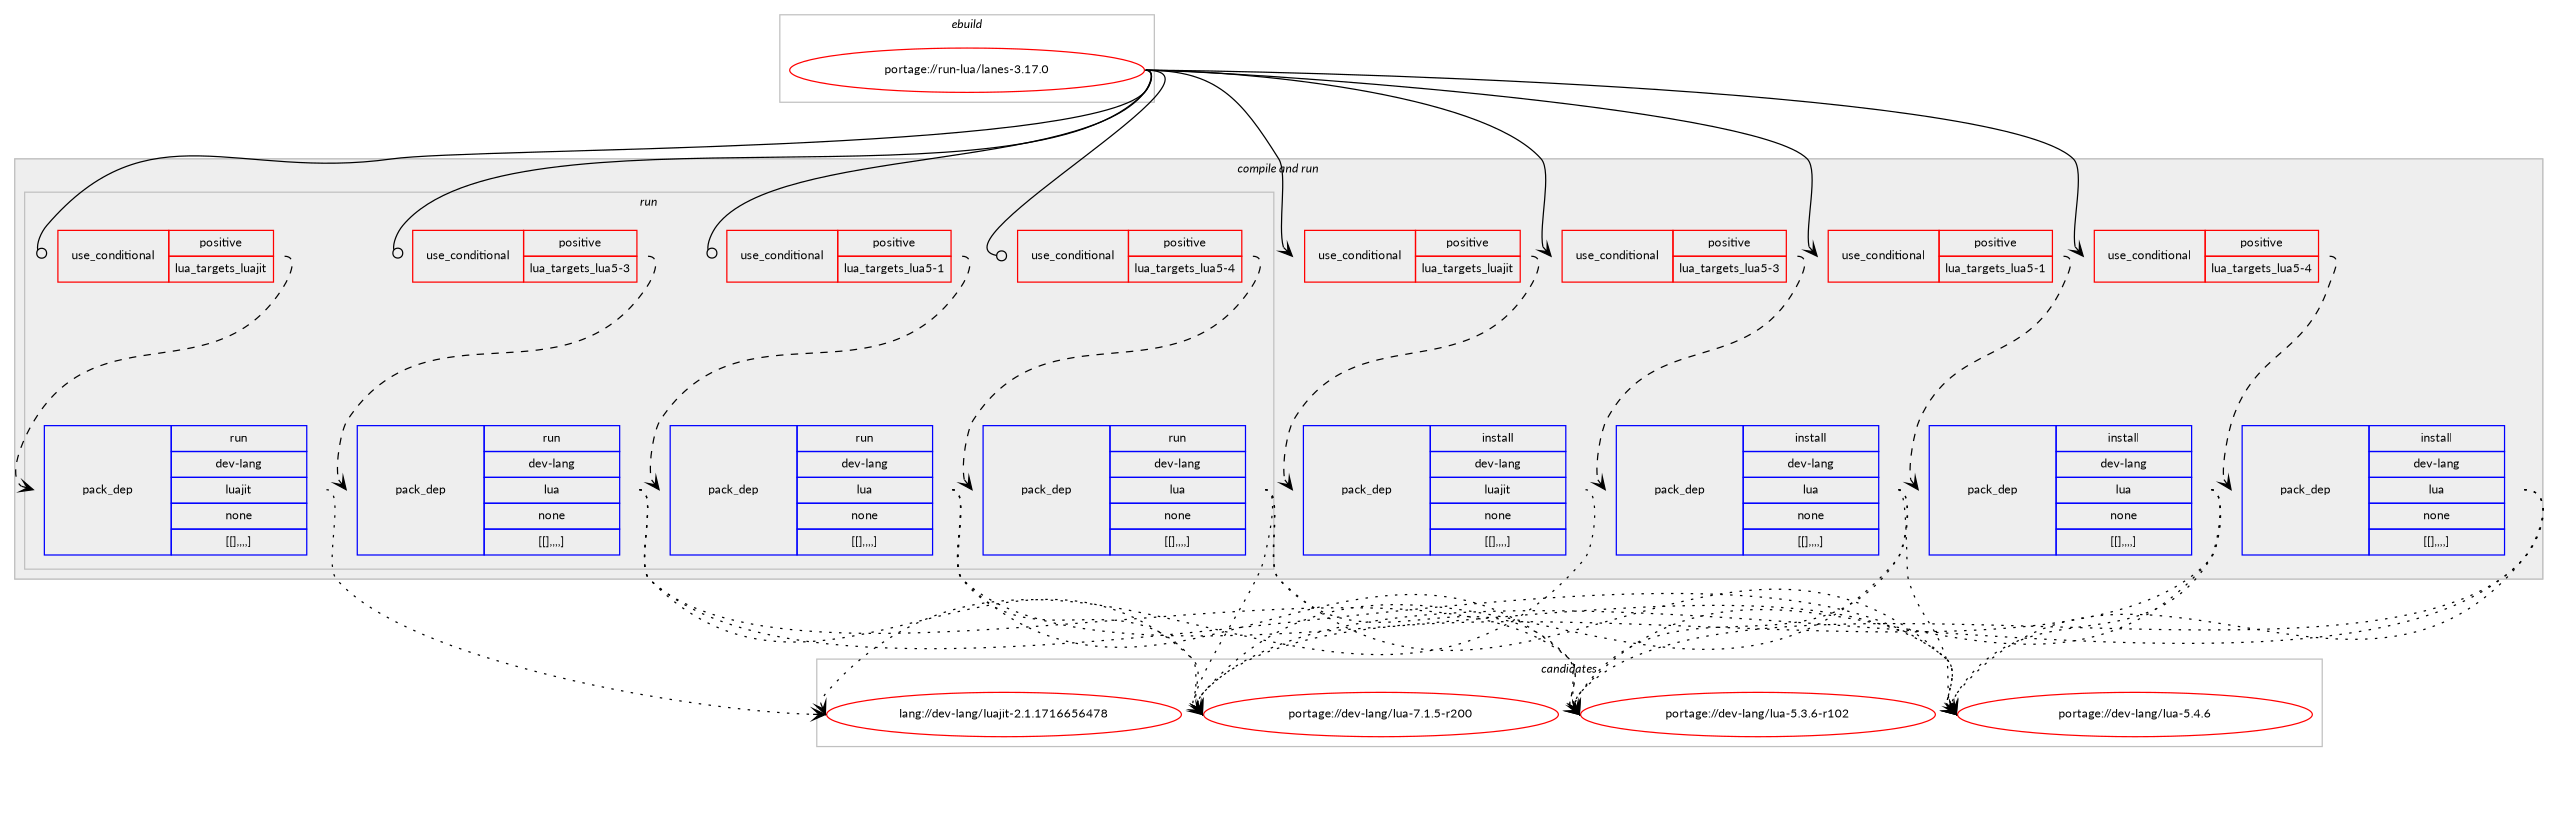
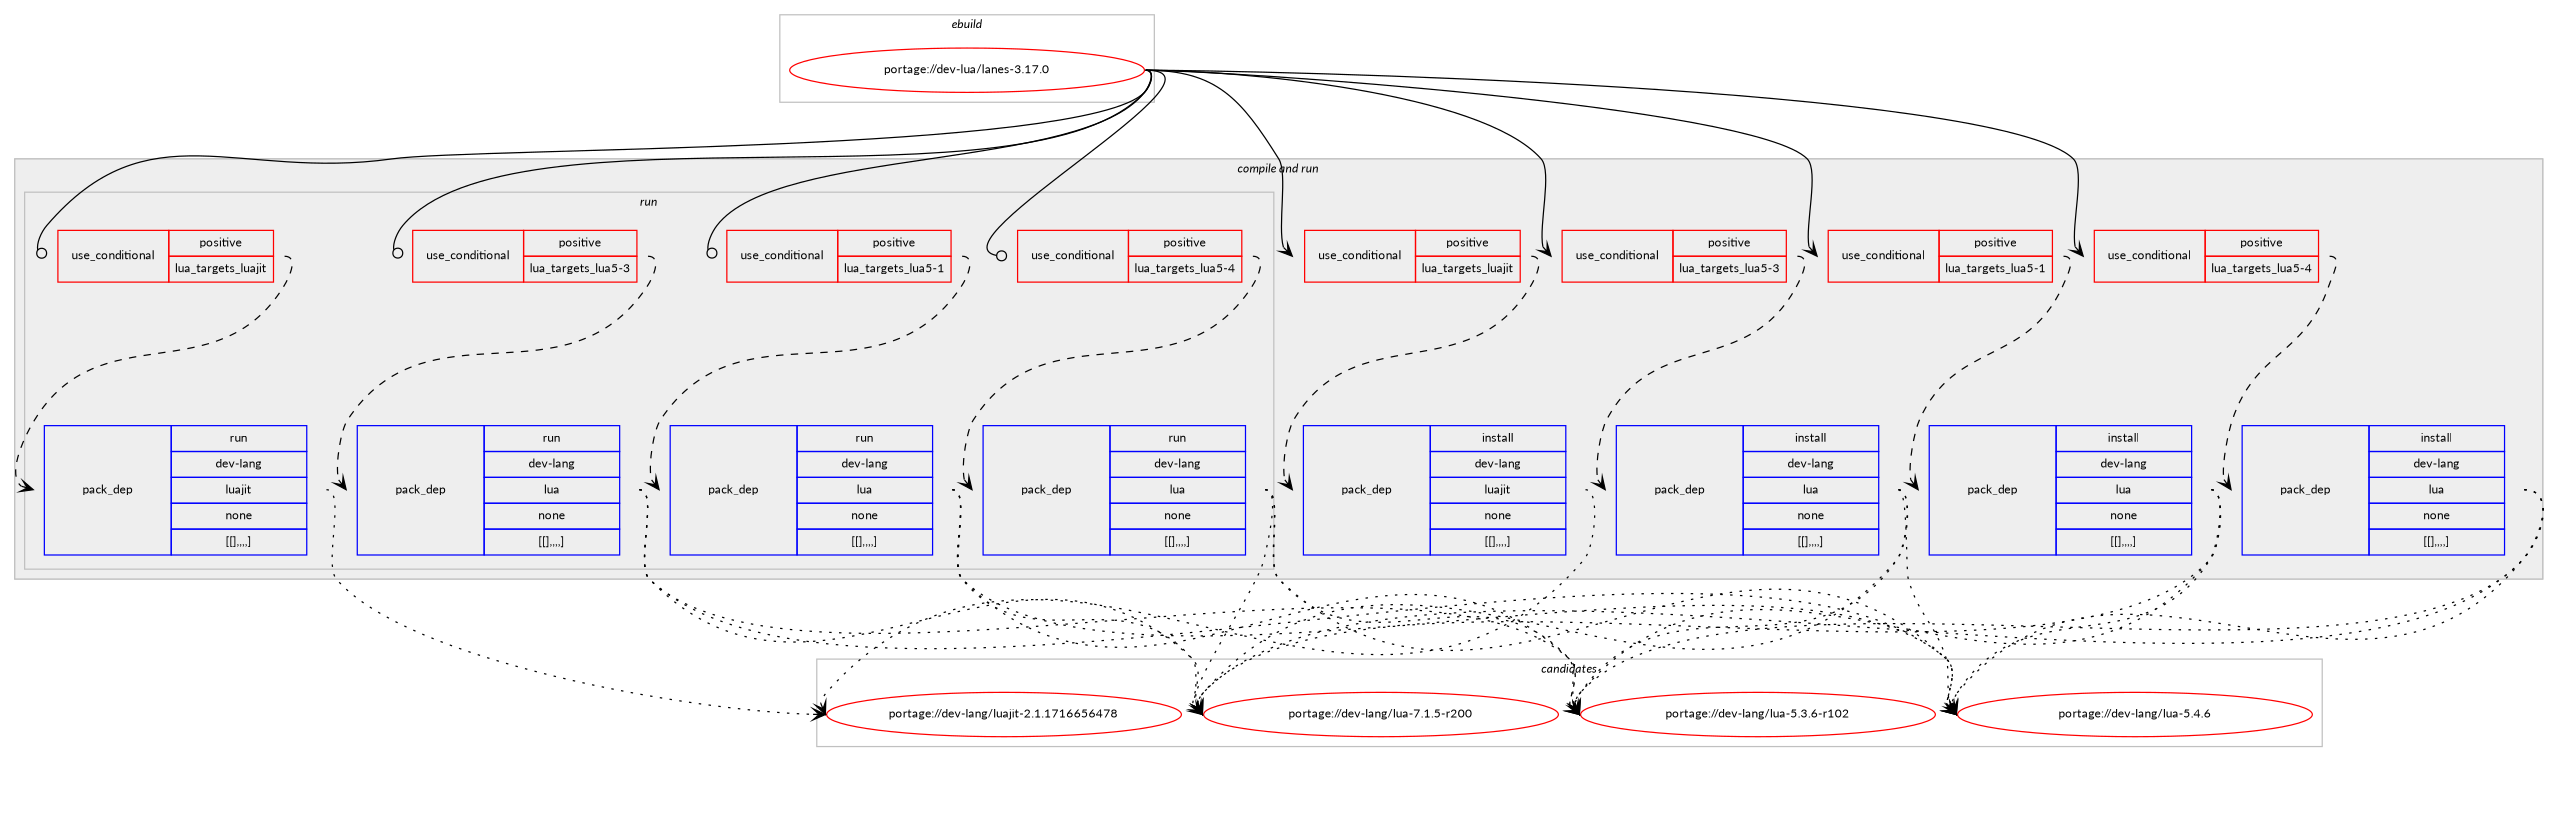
(967, 70) -> (967, 70)
(1004, 715) -> (1004, 715)
